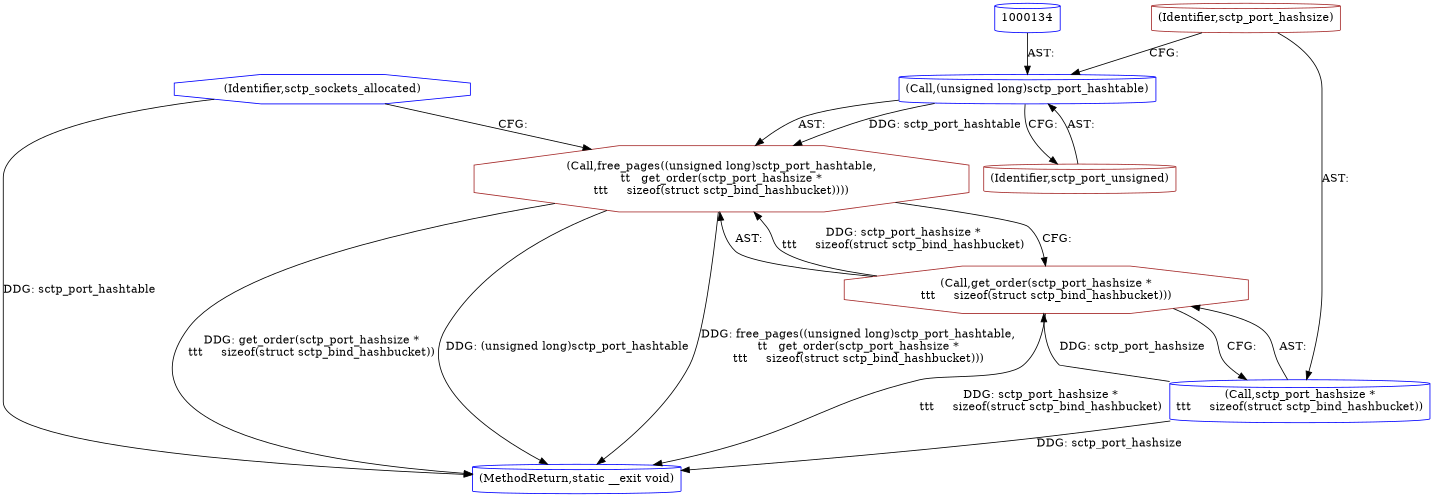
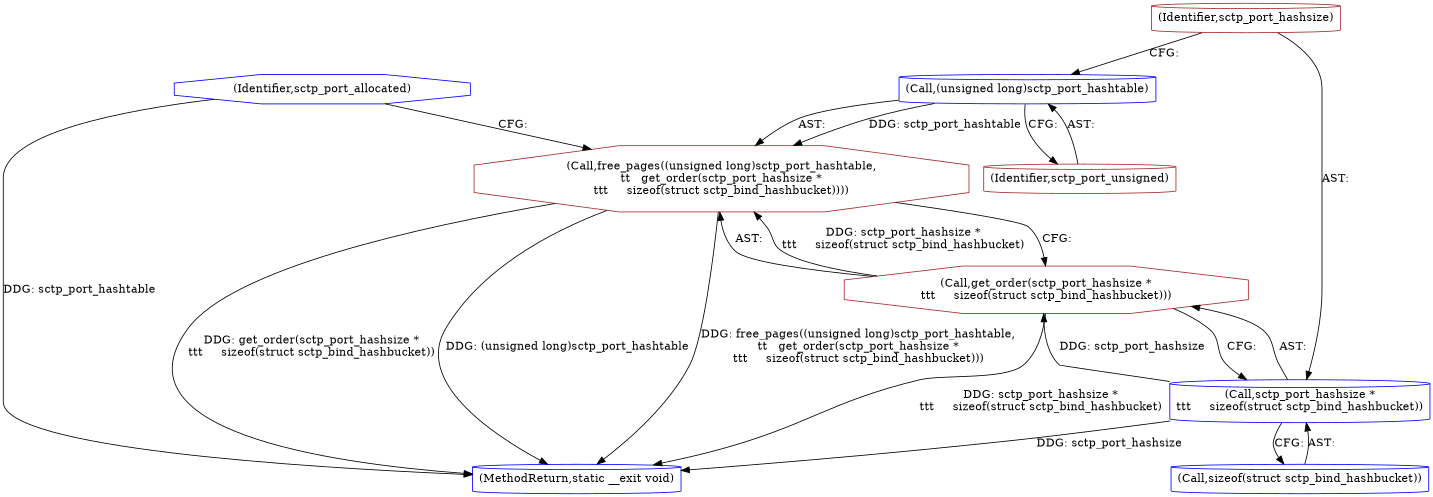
(1027, 18) -> none
(322, 89) -> (322, 89)
none -> (1300, 479)
